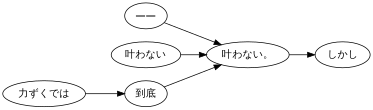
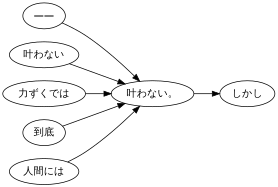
(101, 94) -> (95, 94)
none -> (44, 172)
